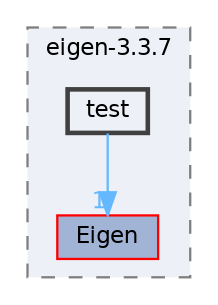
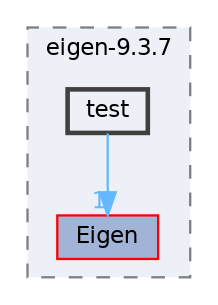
(109, 49) -> (109, 49)
